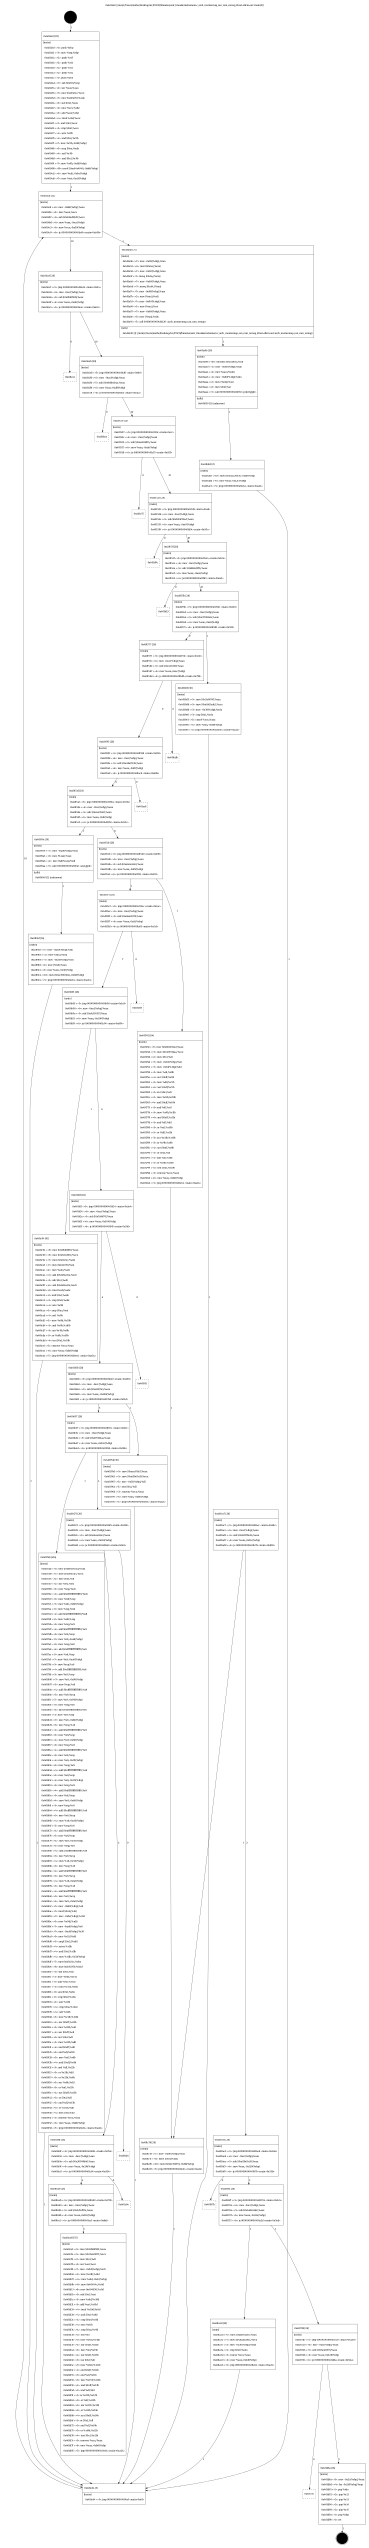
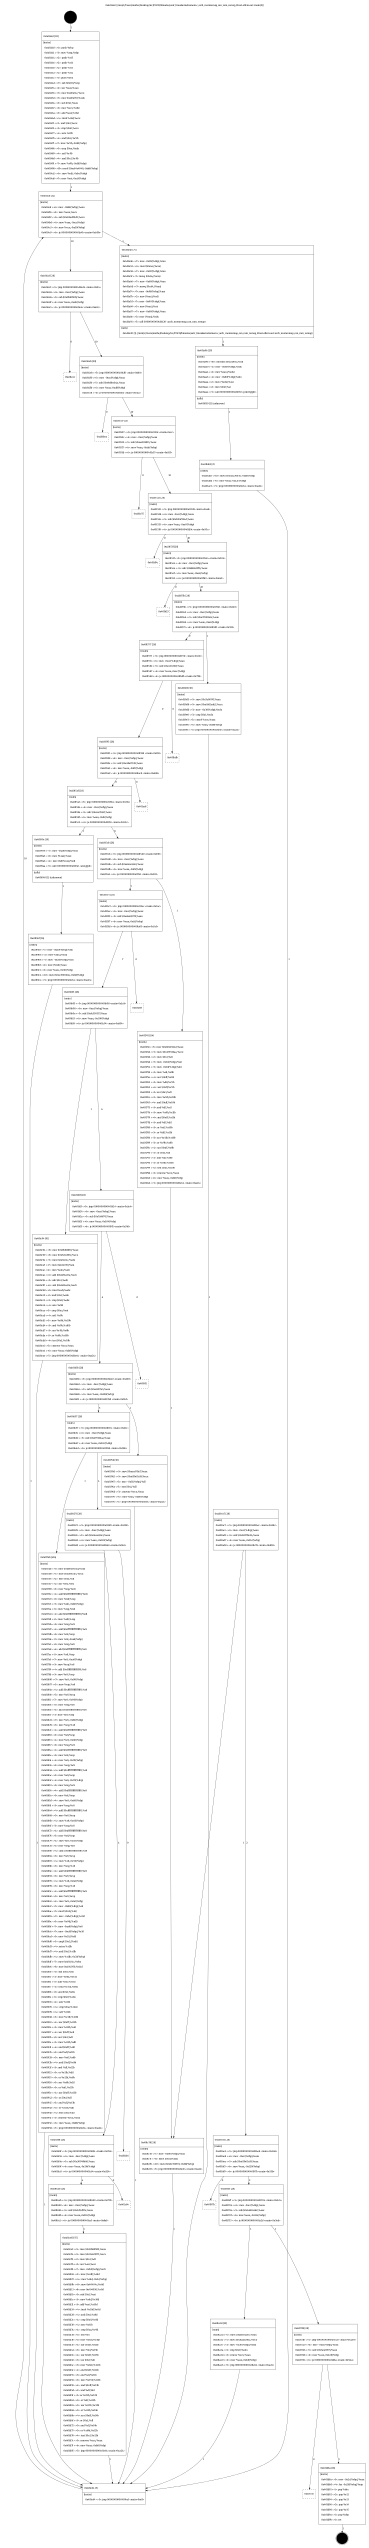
none -> (111, 2469)
